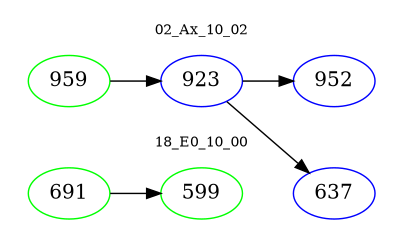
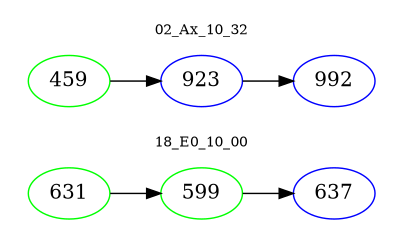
(202, 31) -> (202, 31)
(69, 81) -> (69, 81)
(334, 81) -> (334, 81)
(270, 139) -> (261, 193)
(69, 193) -> (69, 193)
